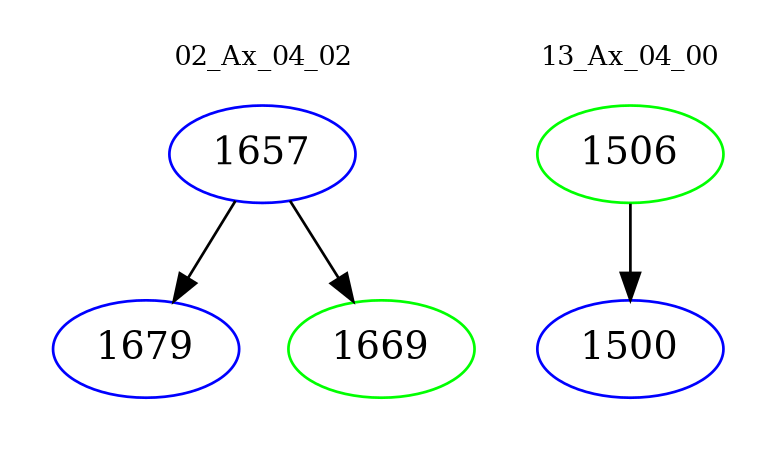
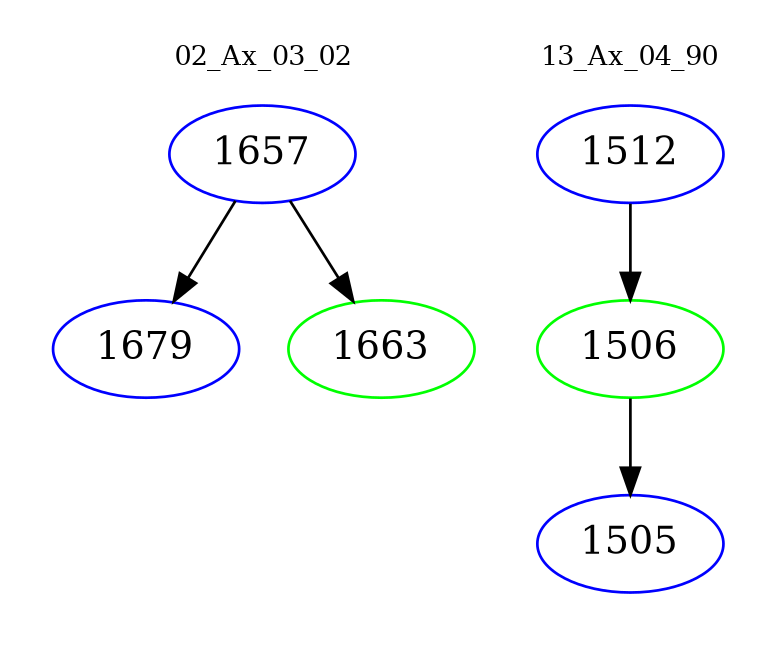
(264, 58) -> (264, 58)
(630, 58) -> (630, 58)
none -> (630, 154)
(381, 349) -> (381, 349)
(630, 349) -> (630, 544)
